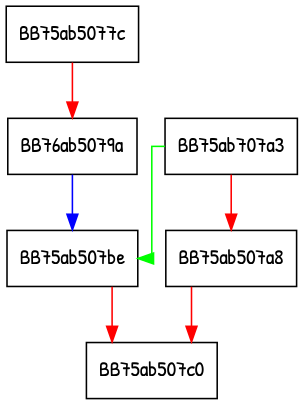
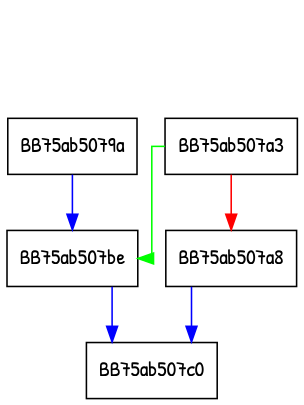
(72, 34) -> none
(72, 146) -> (72, 146)
(231, 146) -> (231, 146)
(112, 307) -> (112, 307)
(192, 307) -> (192, 307)
